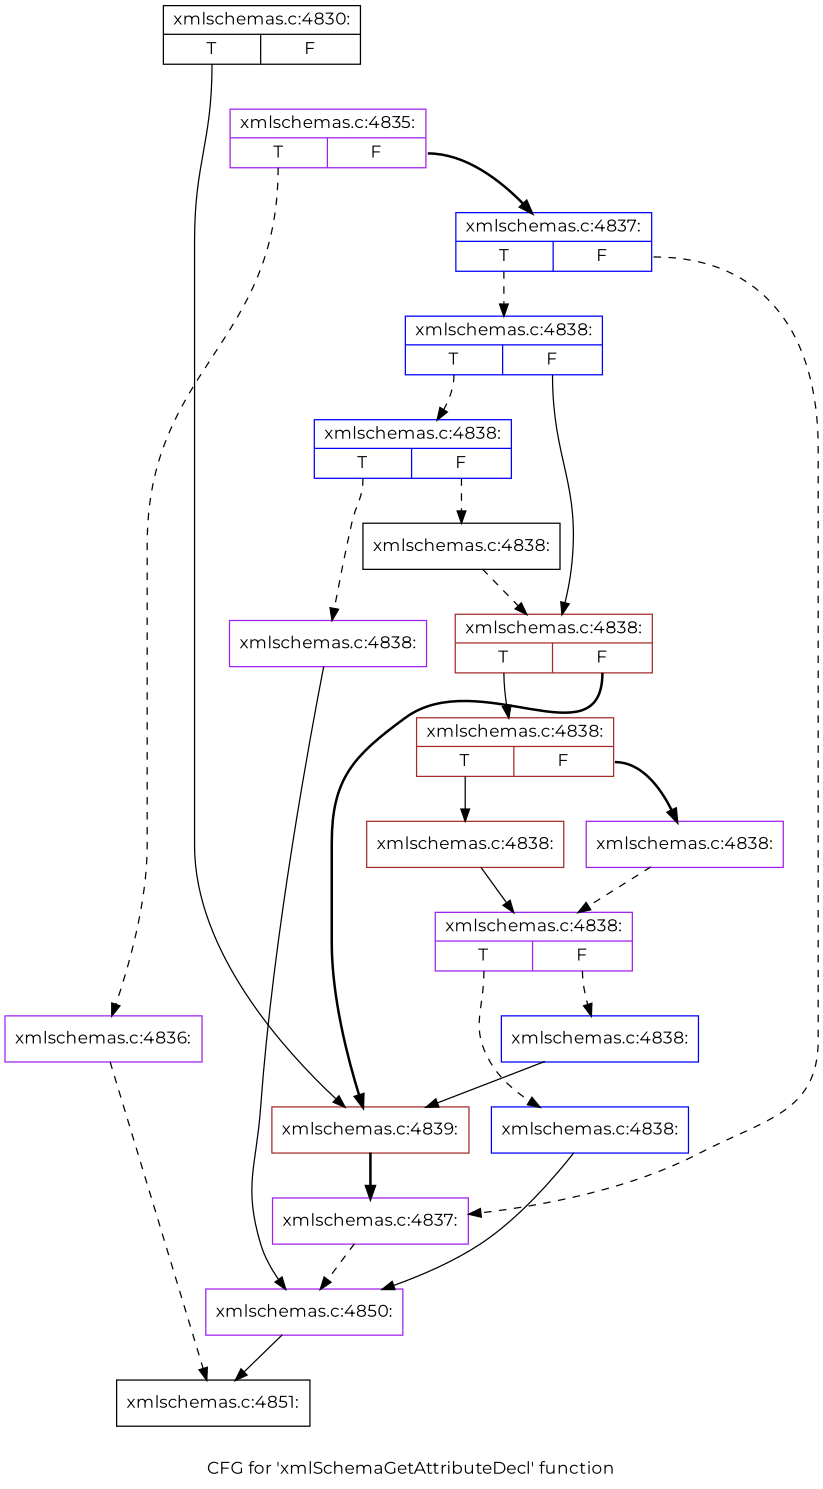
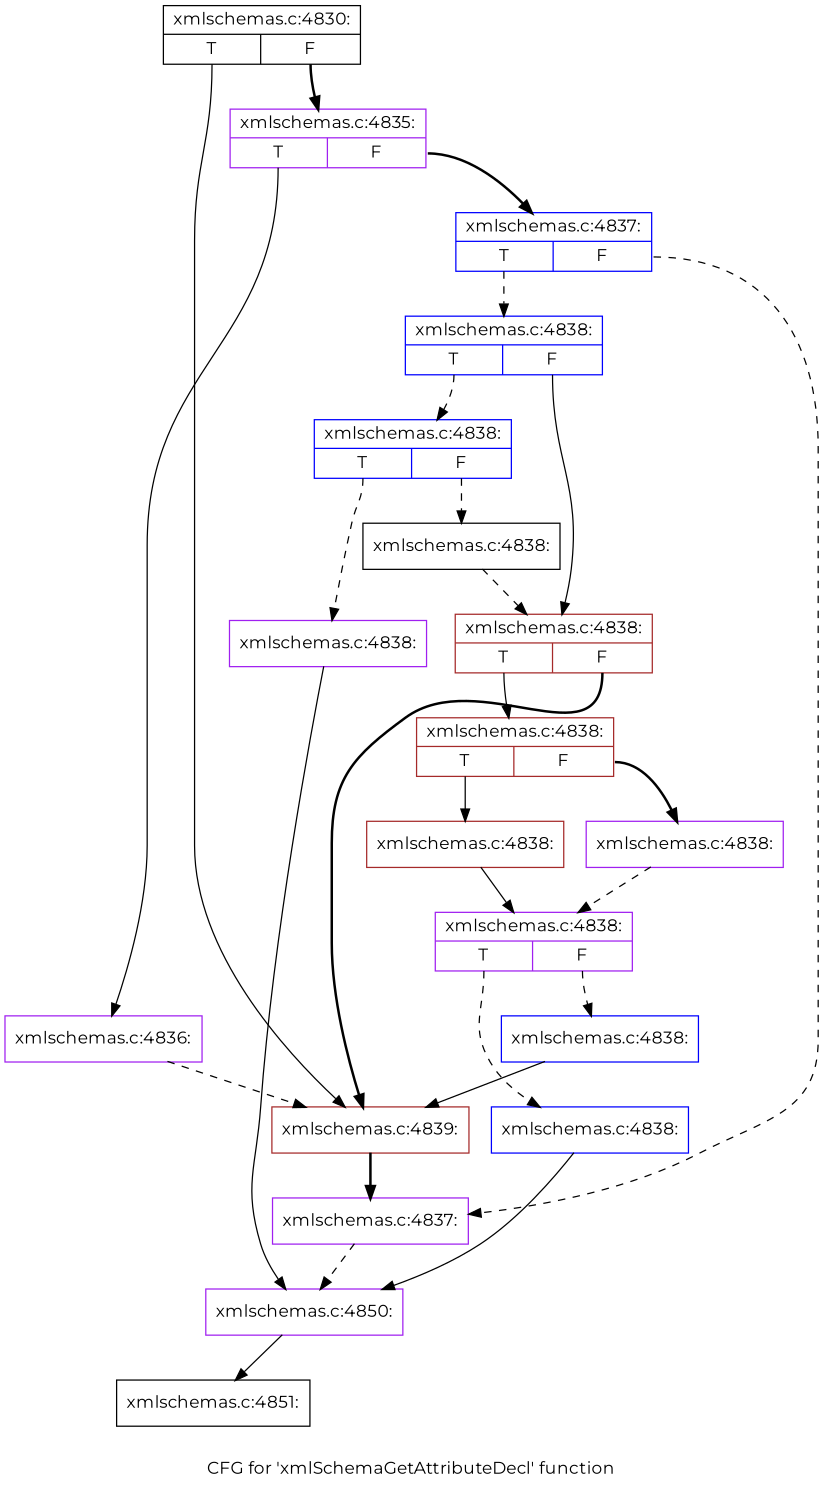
none -> (312, 81)
(147, 574) -> (147, 574)
(157, 1215) -> (231, 1082)
